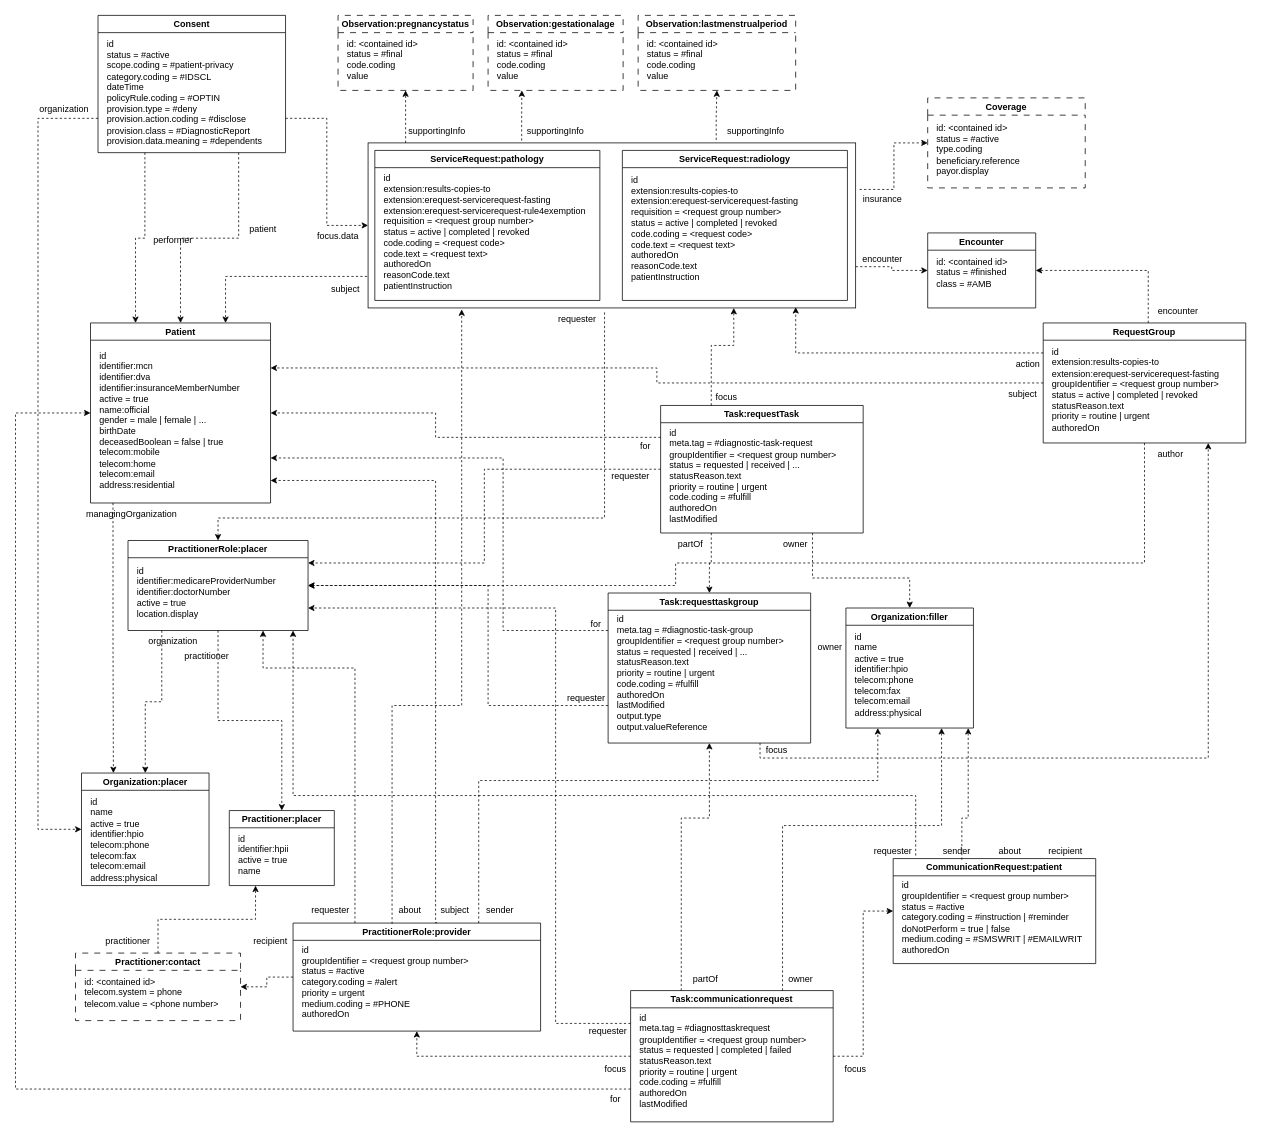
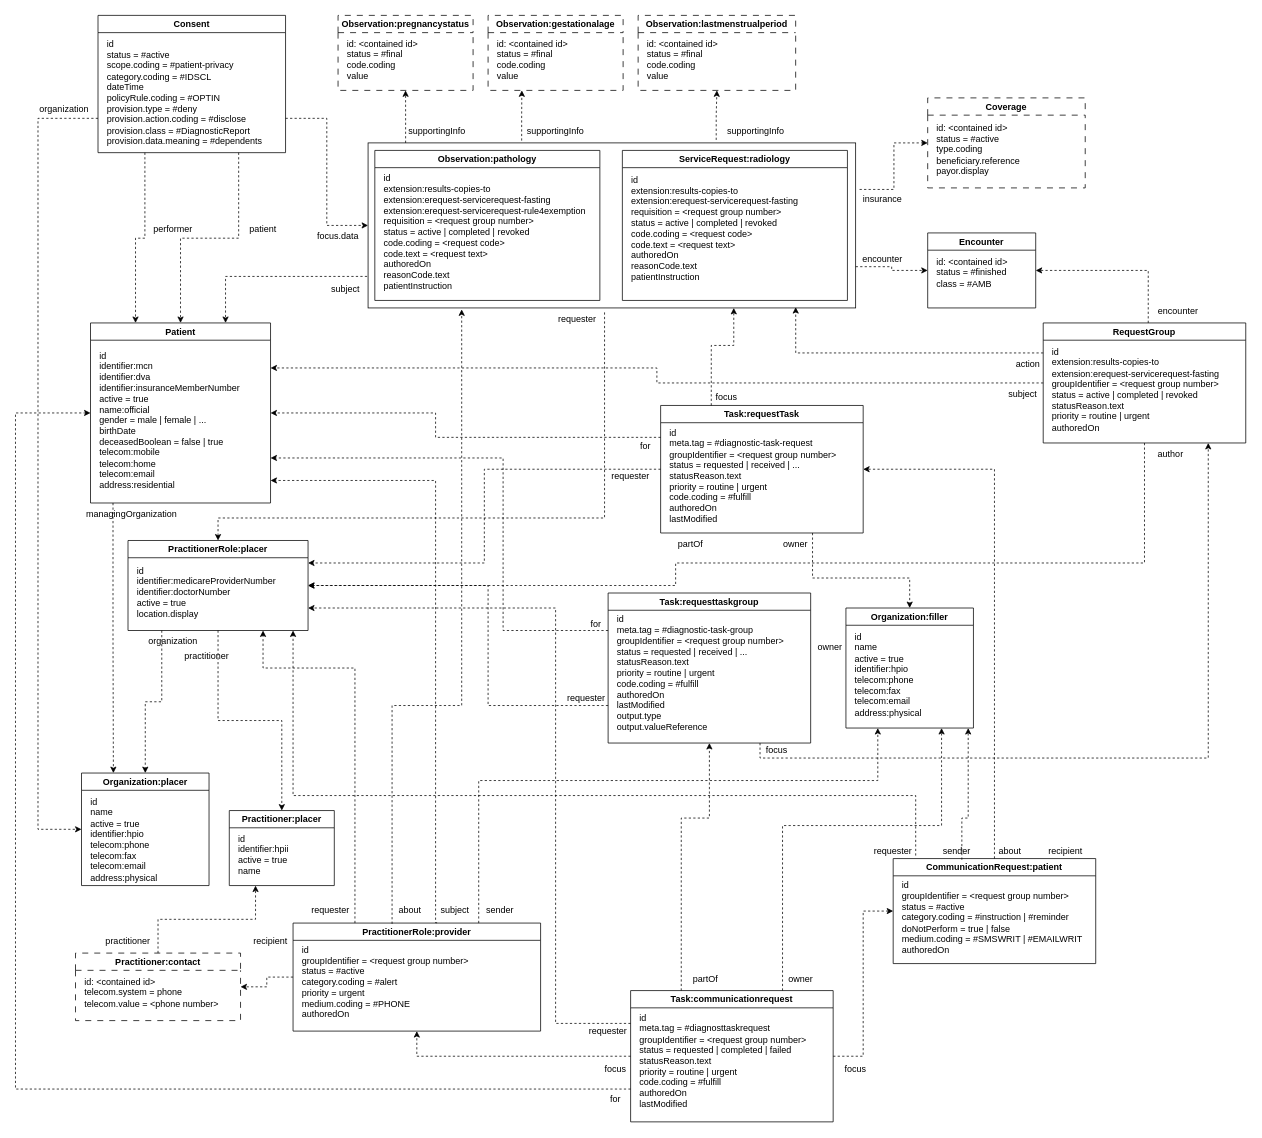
(487, 159) -> (487, 159)
(173, 240) -> (173, 229)
(711, 560) -> none
none -> (994, 601)
